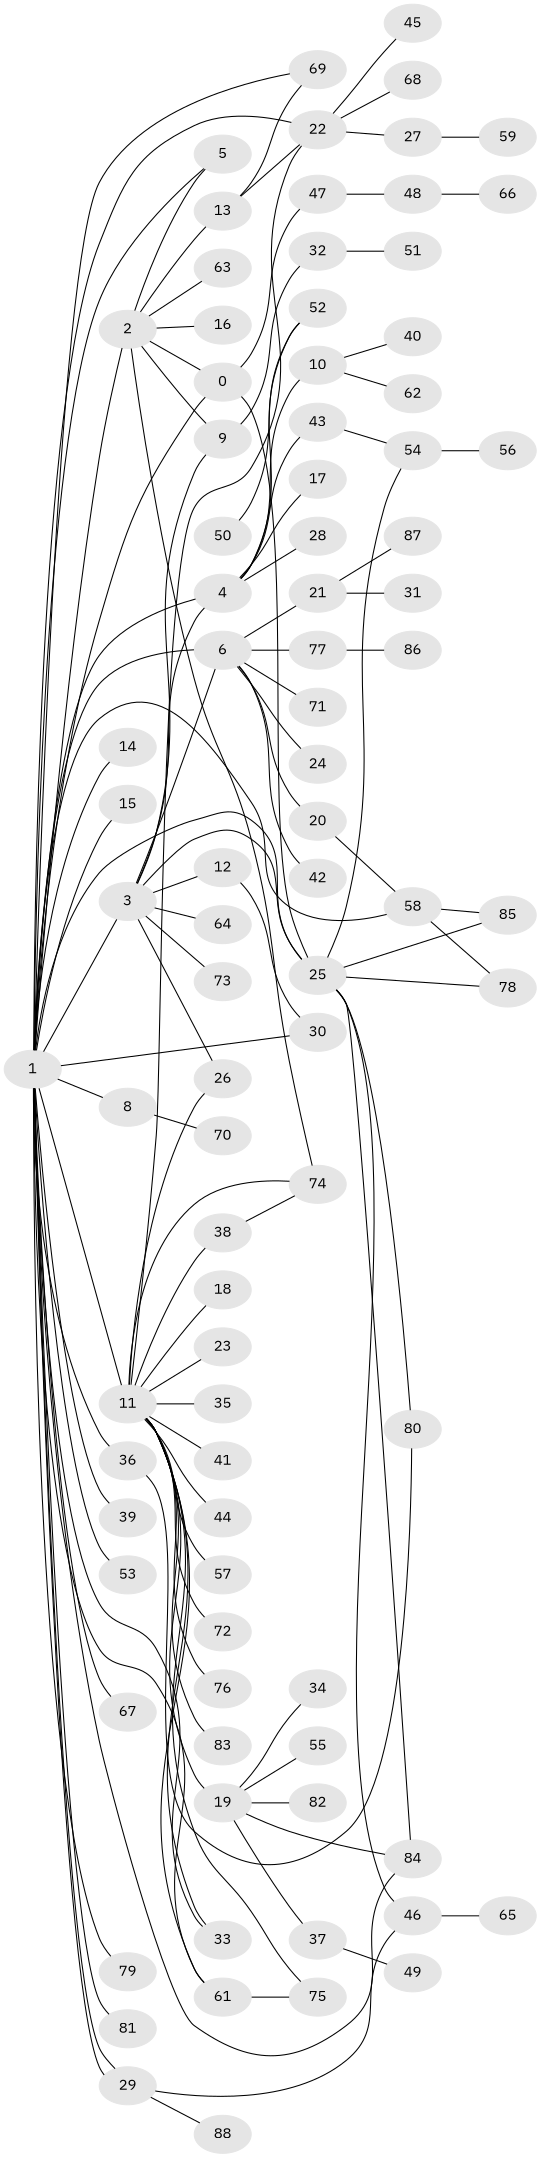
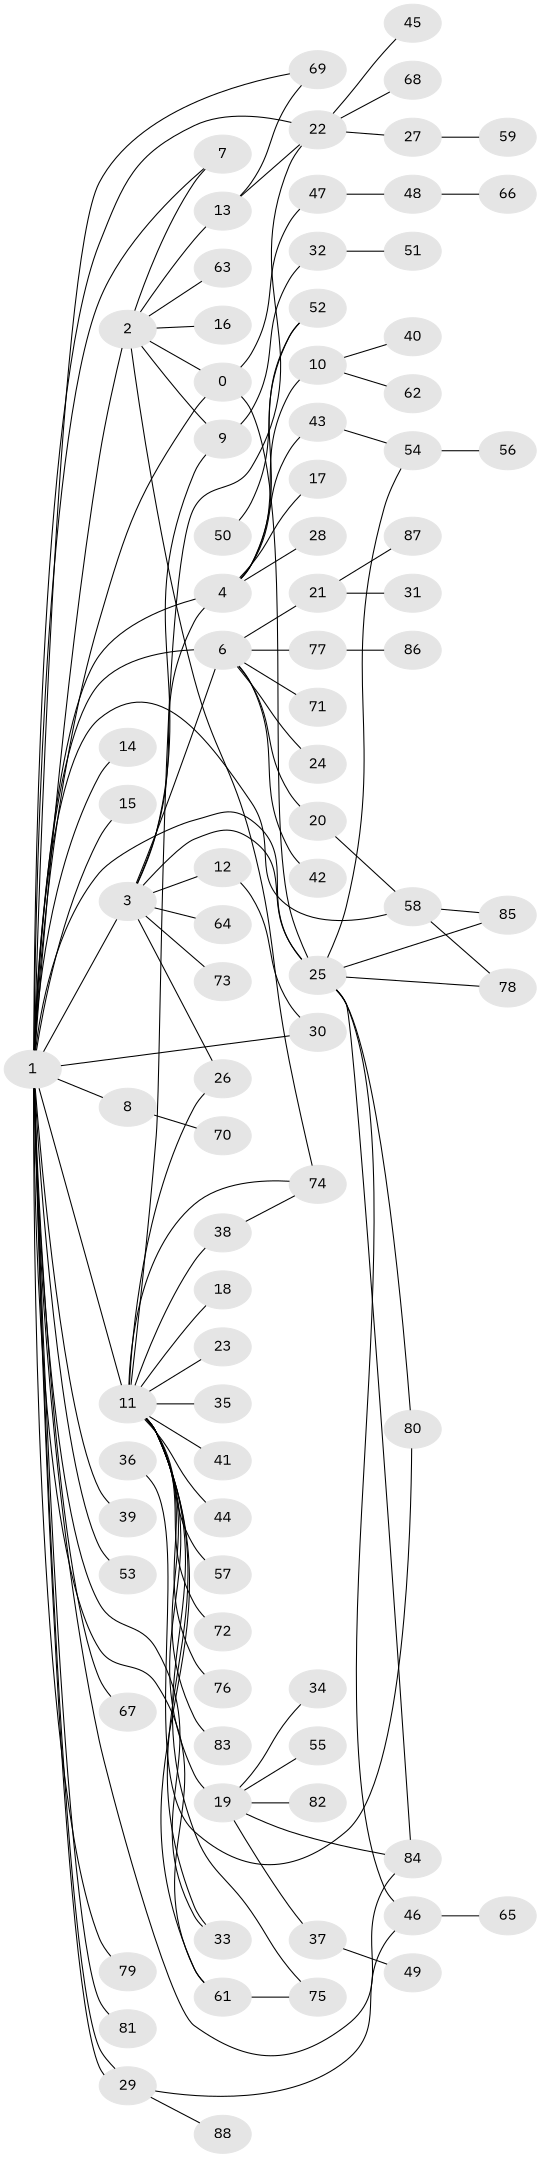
(223, 154) -> (223, 154)
(49, 1273) -> none
